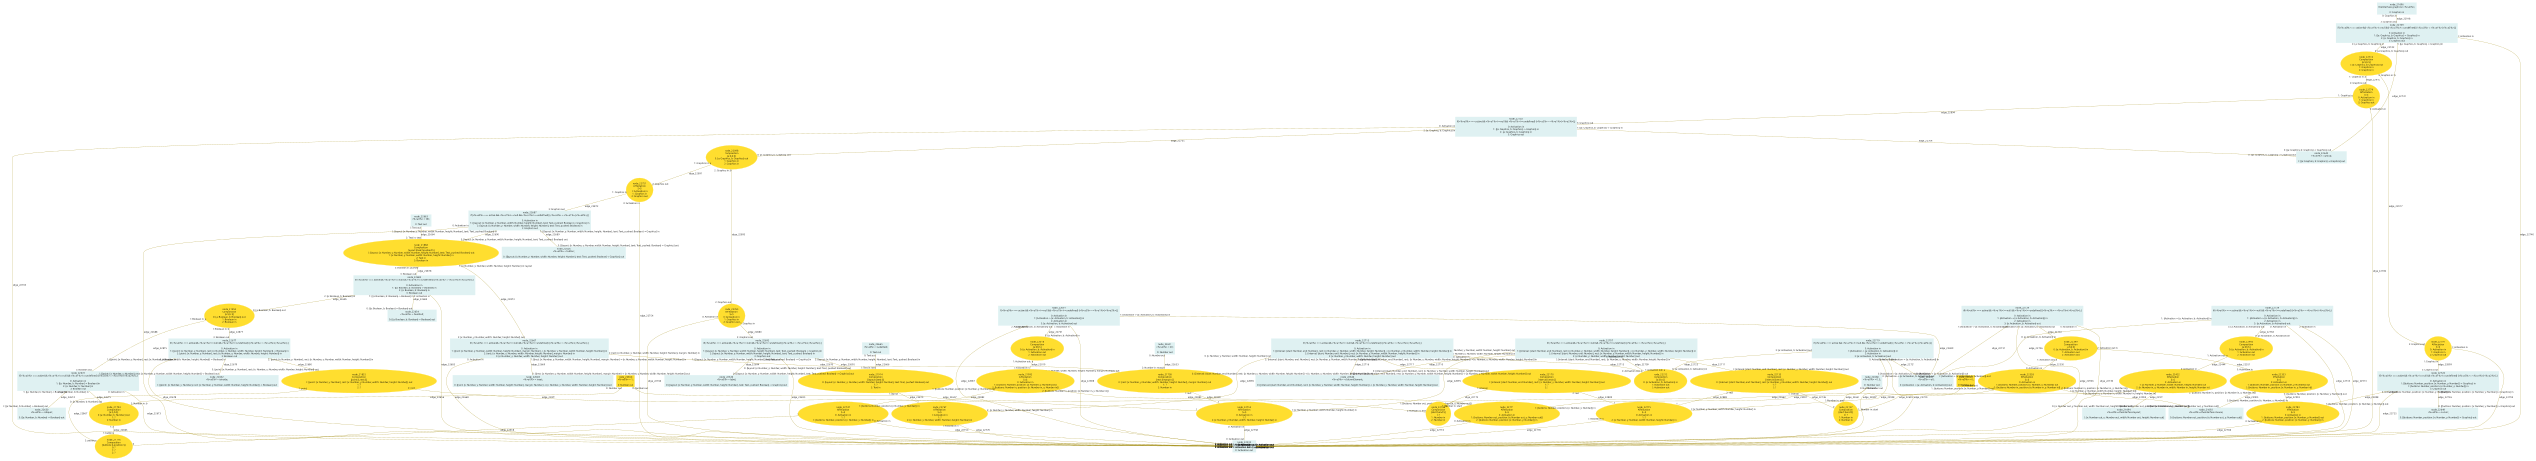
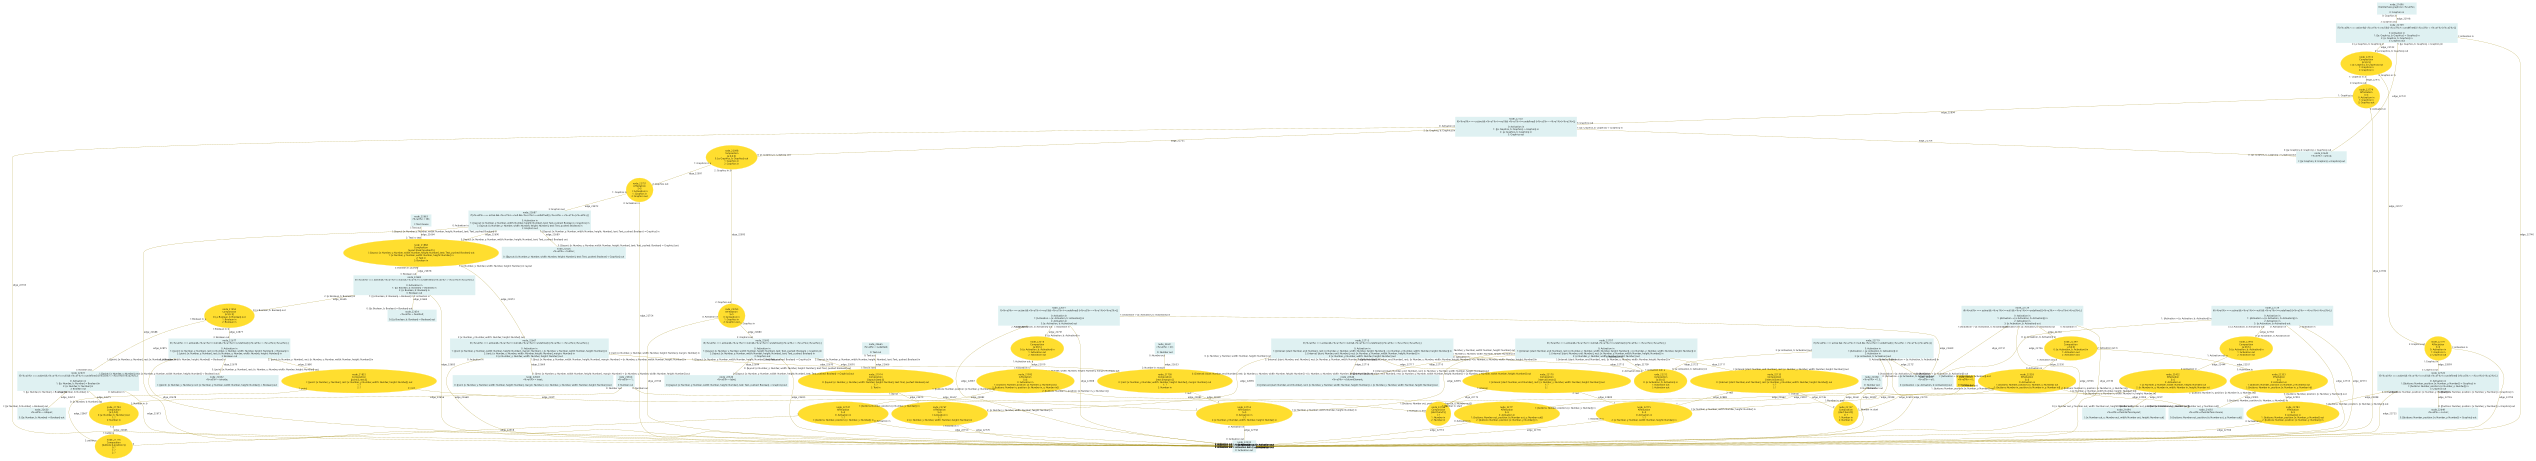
(421, 220) -> (421, 220)
(625, 381) -> (625, 381)
